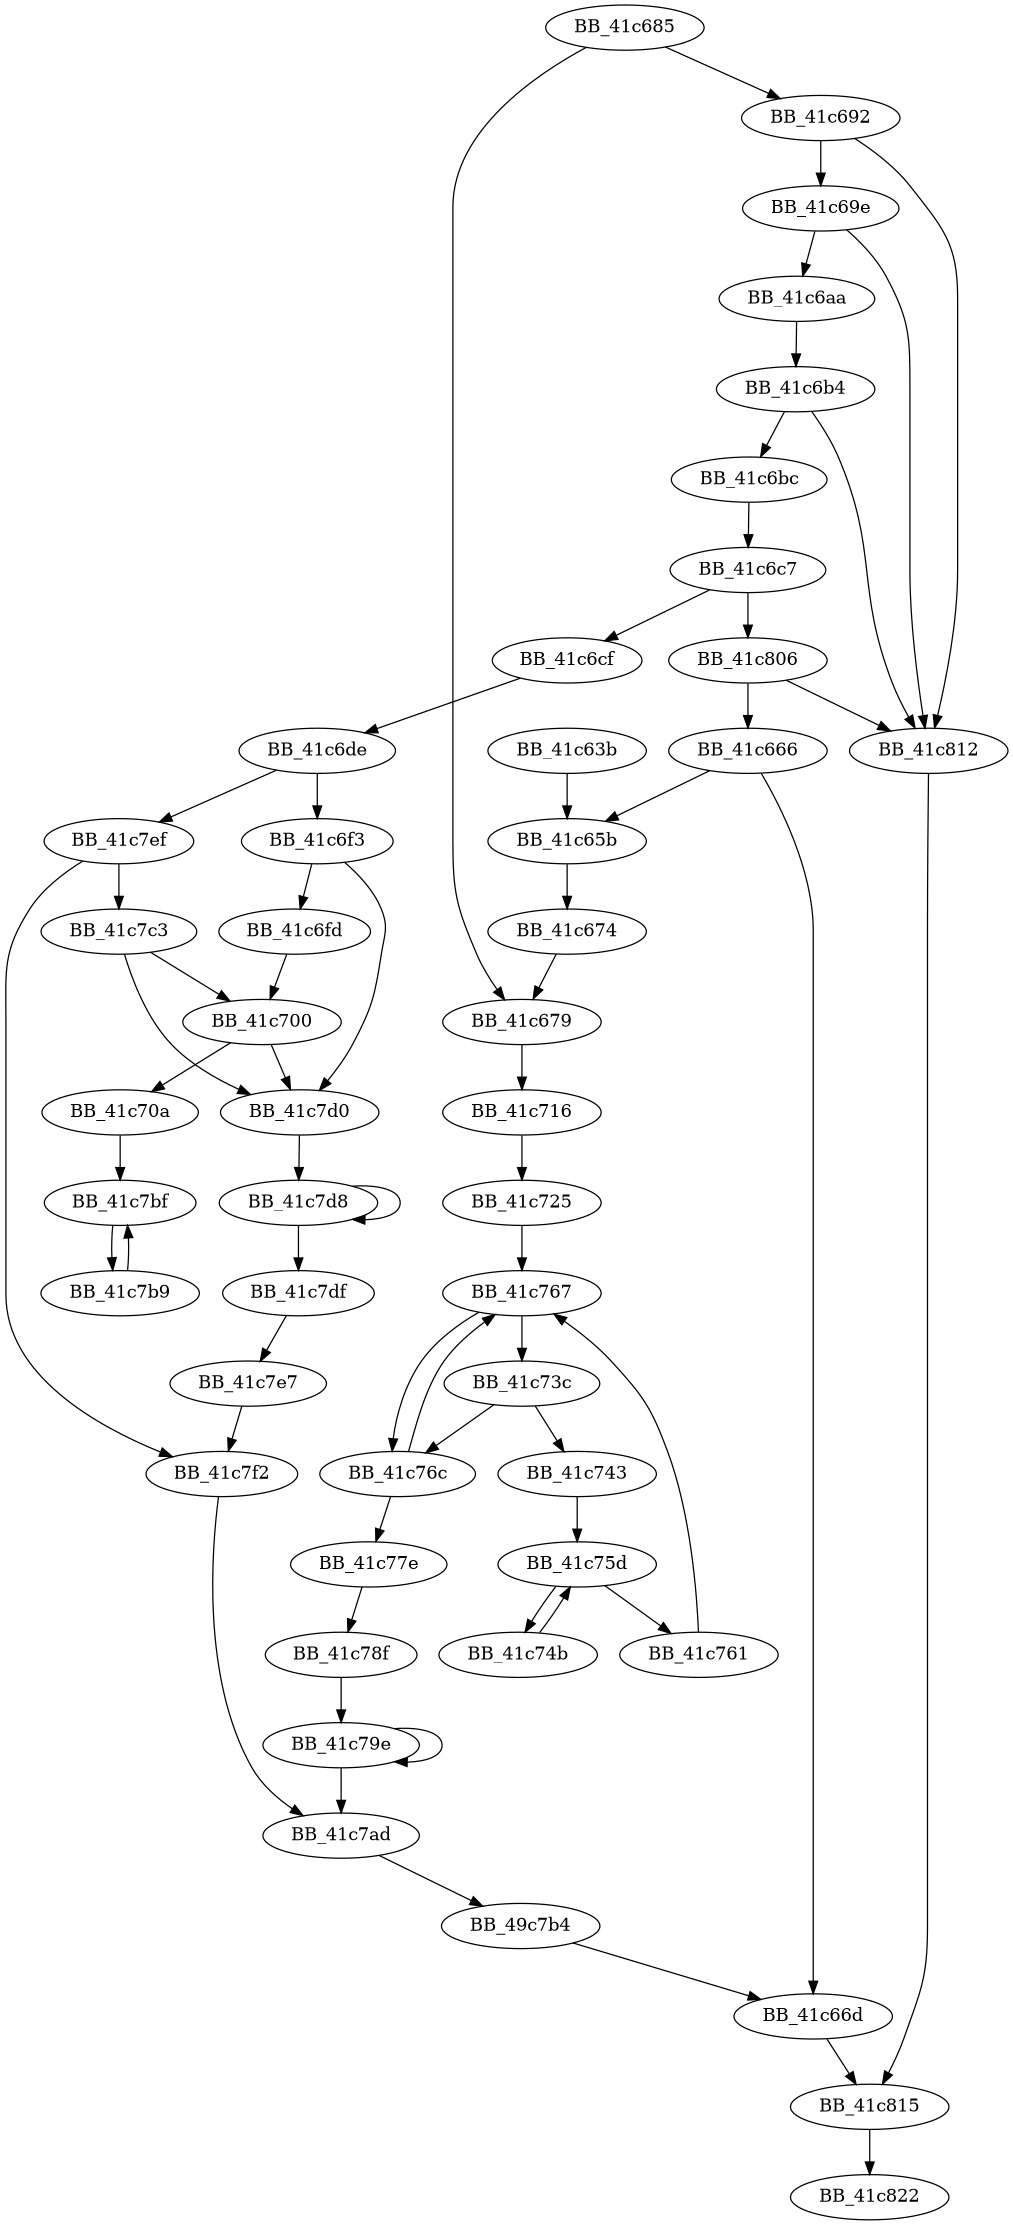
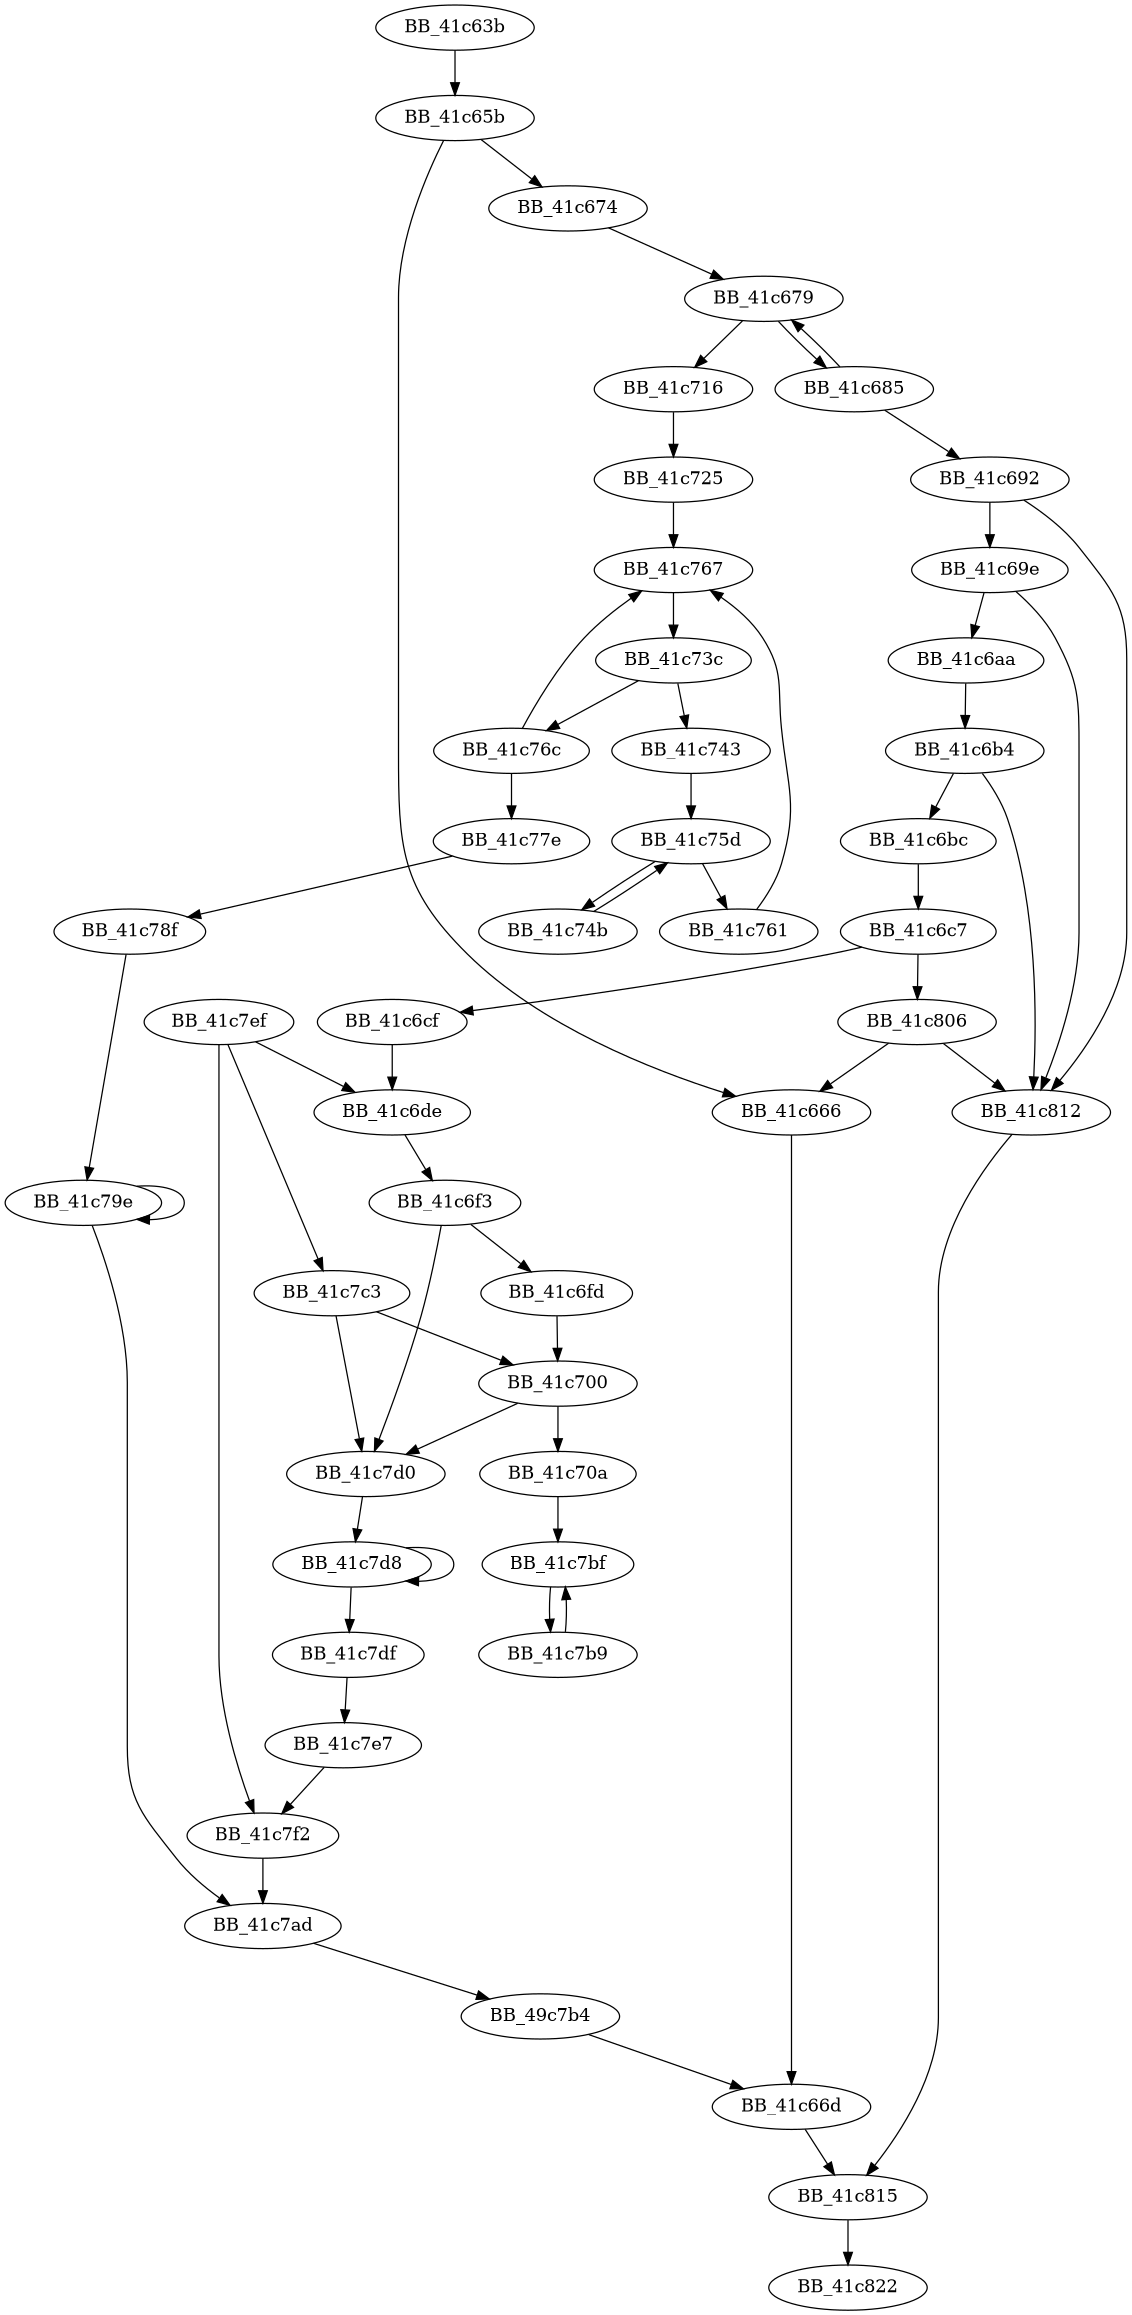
none -> (797, 341)
(663, 793) -> (399, 700)
(224, 794) -> (300, 1064)
(419, 1364) -> none
